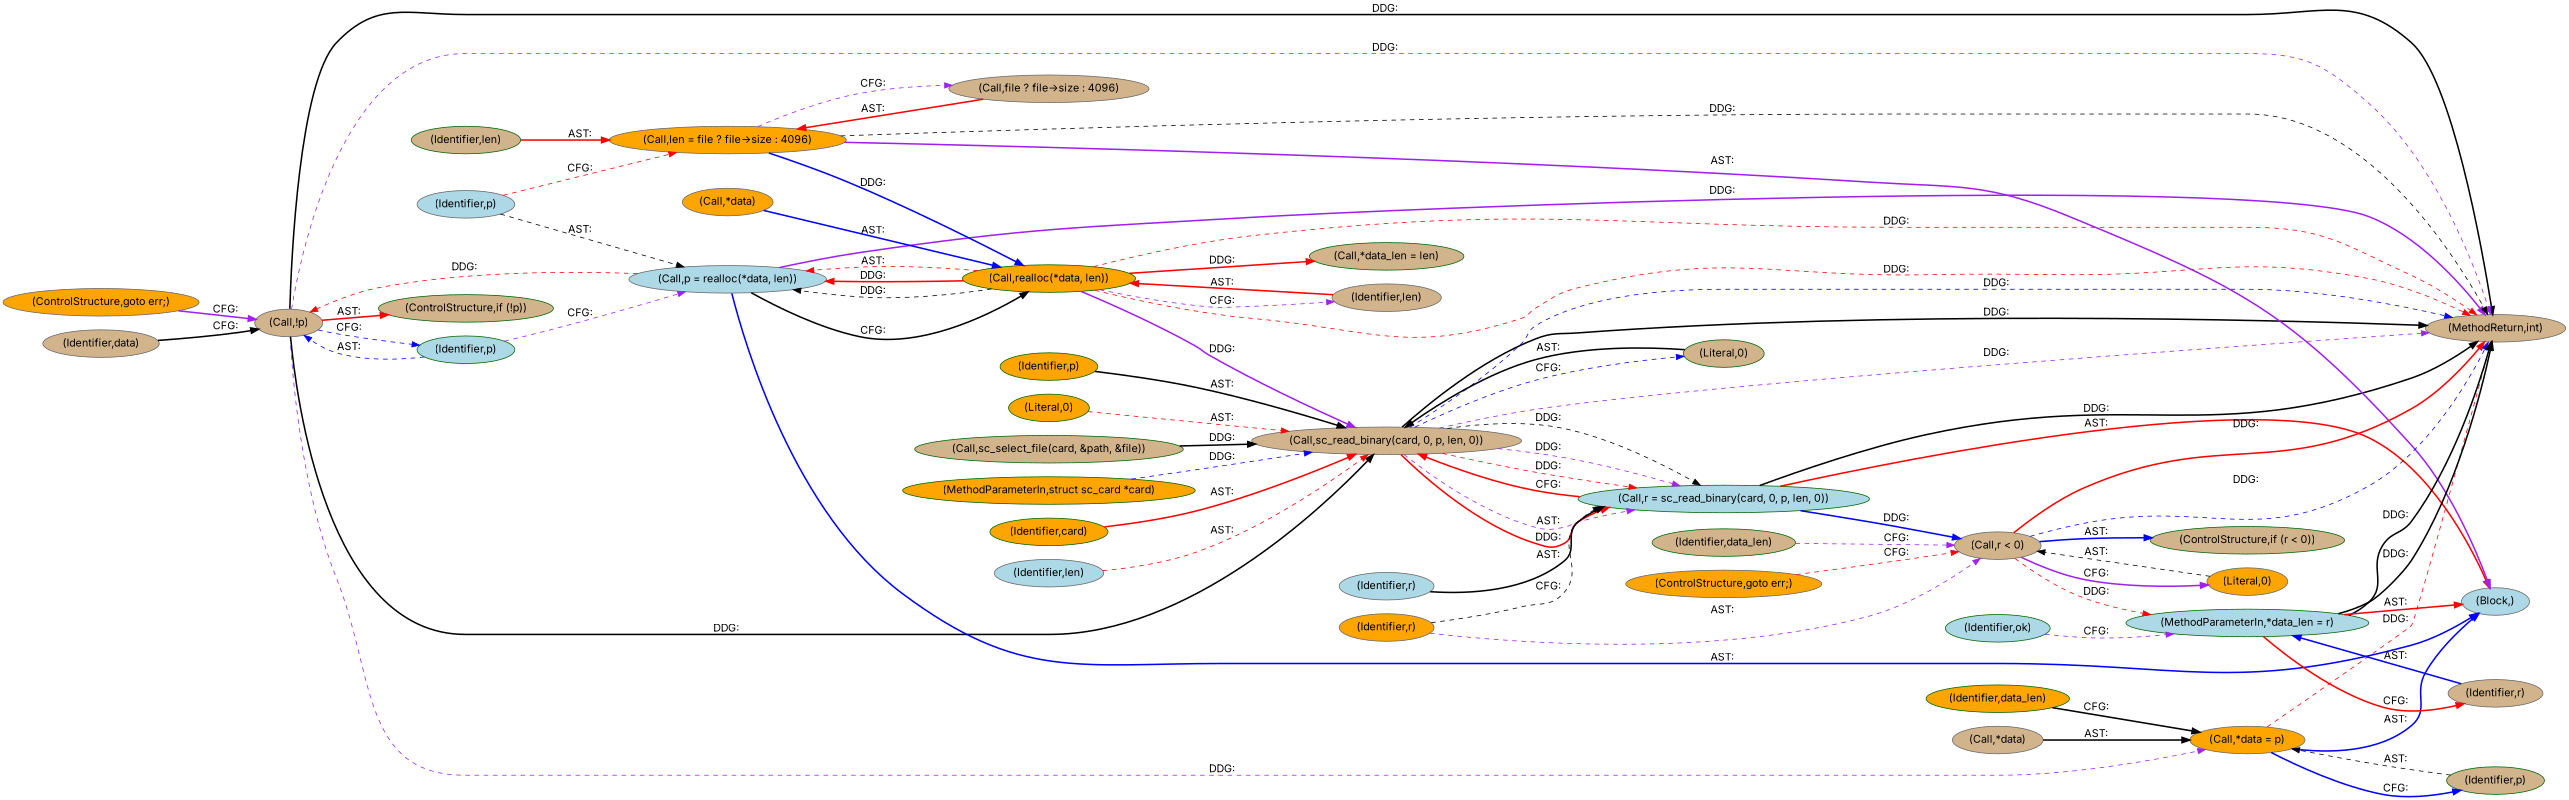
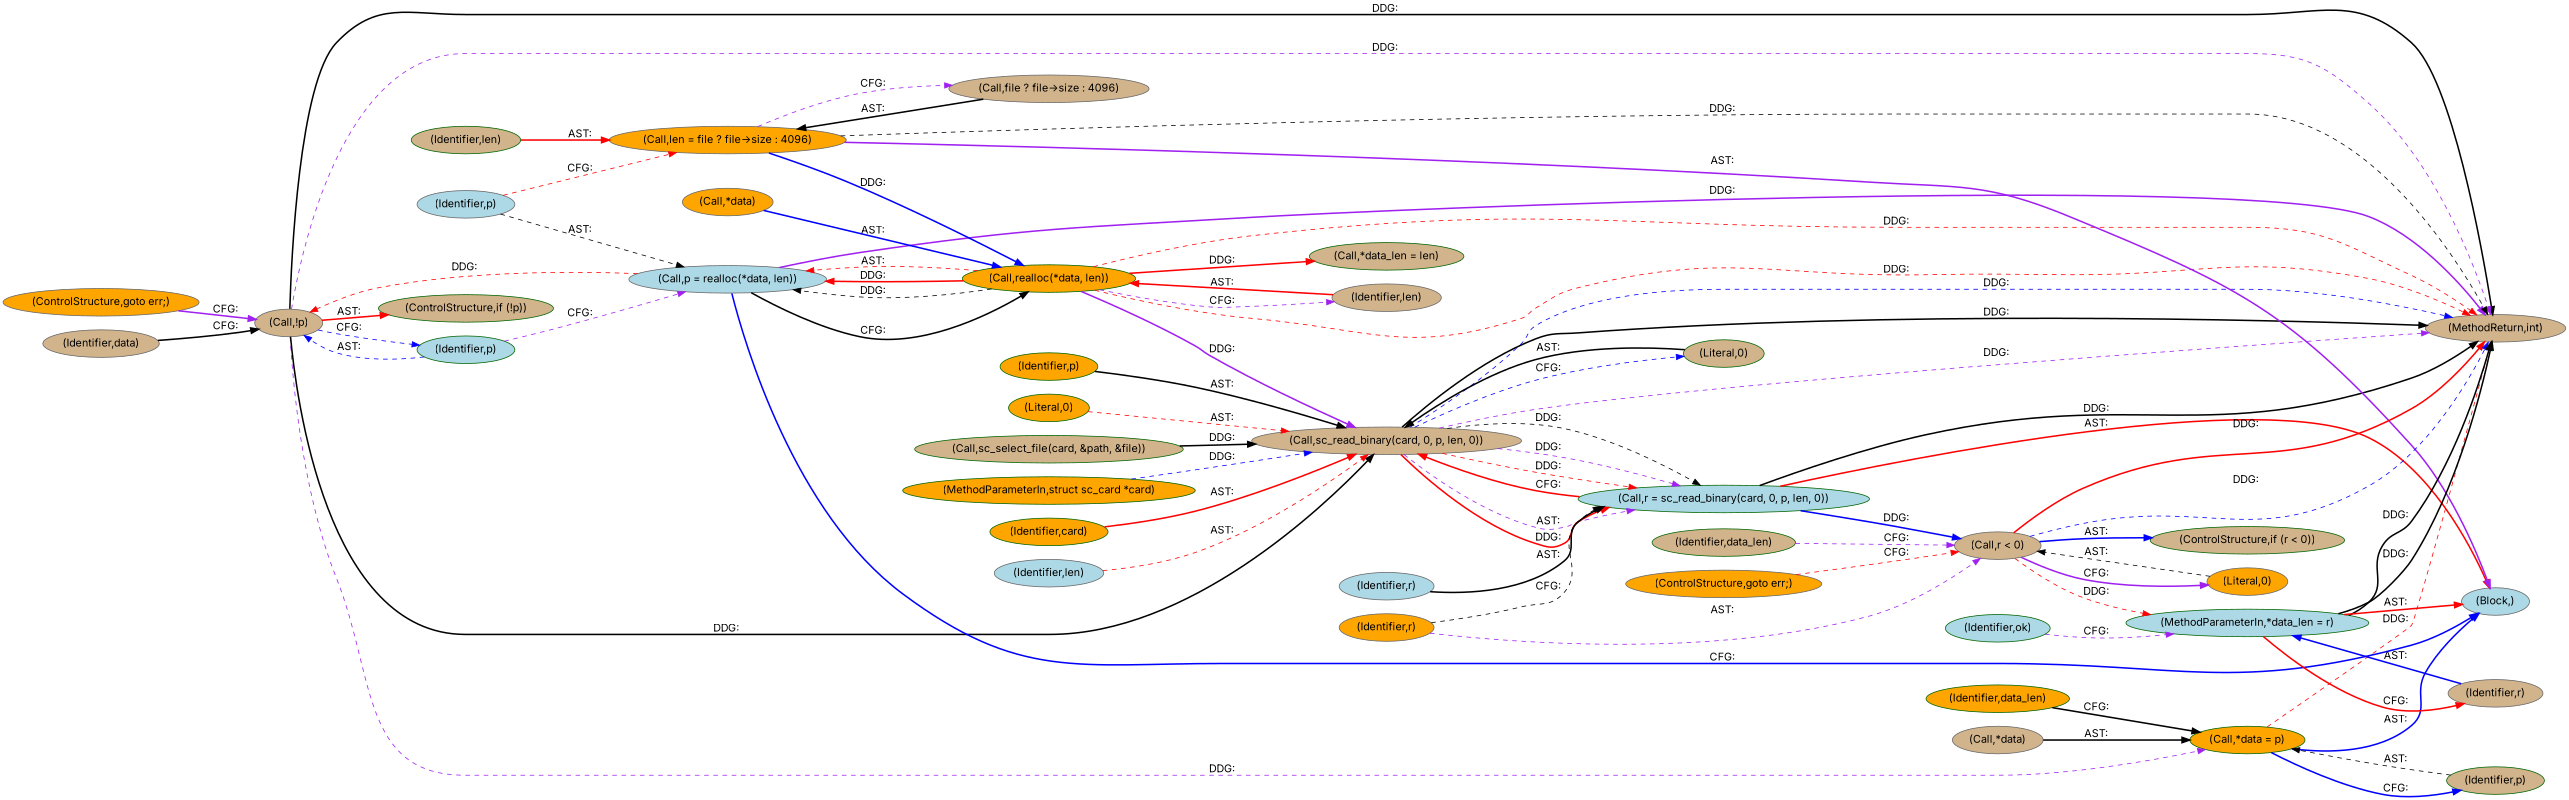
(895, 113) -> (895, 113)
(1724, 658) -> (1724, 658)
(2247, 740) -> (2247, 740)
